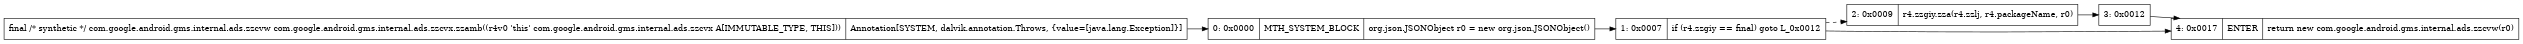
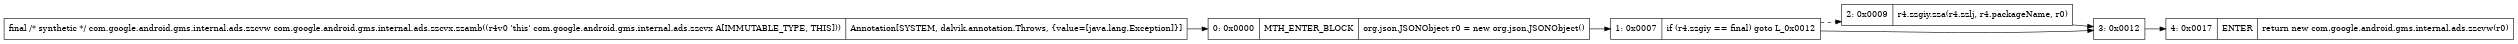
(1312, 29) -> (1309, 29)
(1996, 32) -> (1954, 33)
